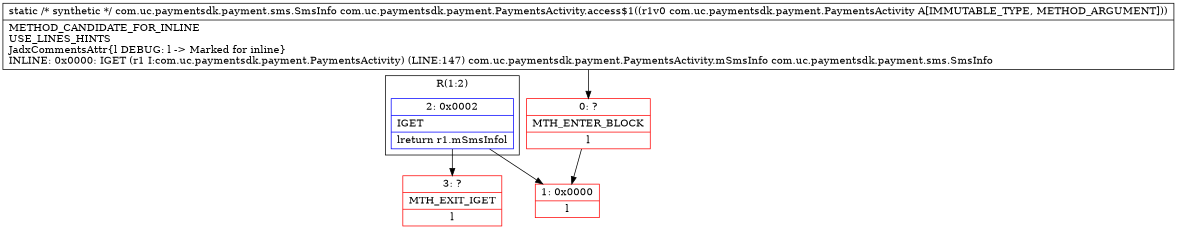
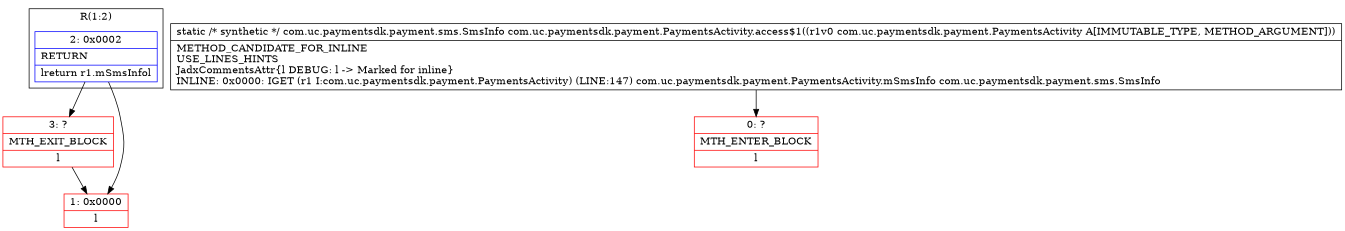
(410, 123) -> (64, 56)
(578, 163) -> (78, 177)
(452, 201) -> (58, 142)
